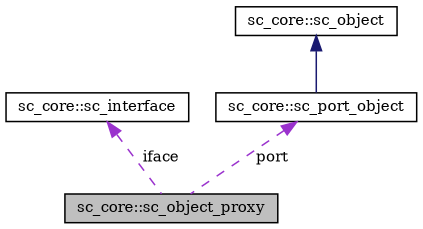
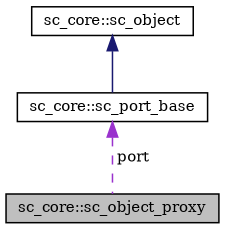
(97, 107) -> none
(316, 107) -> (112, 107)
